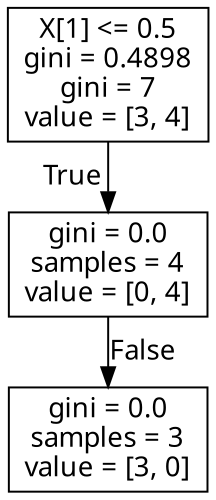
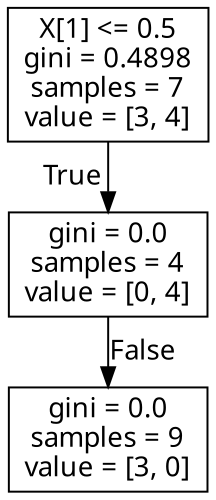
(108, 75) -> (108, 75)
(108, 440) -> (108, 440)
